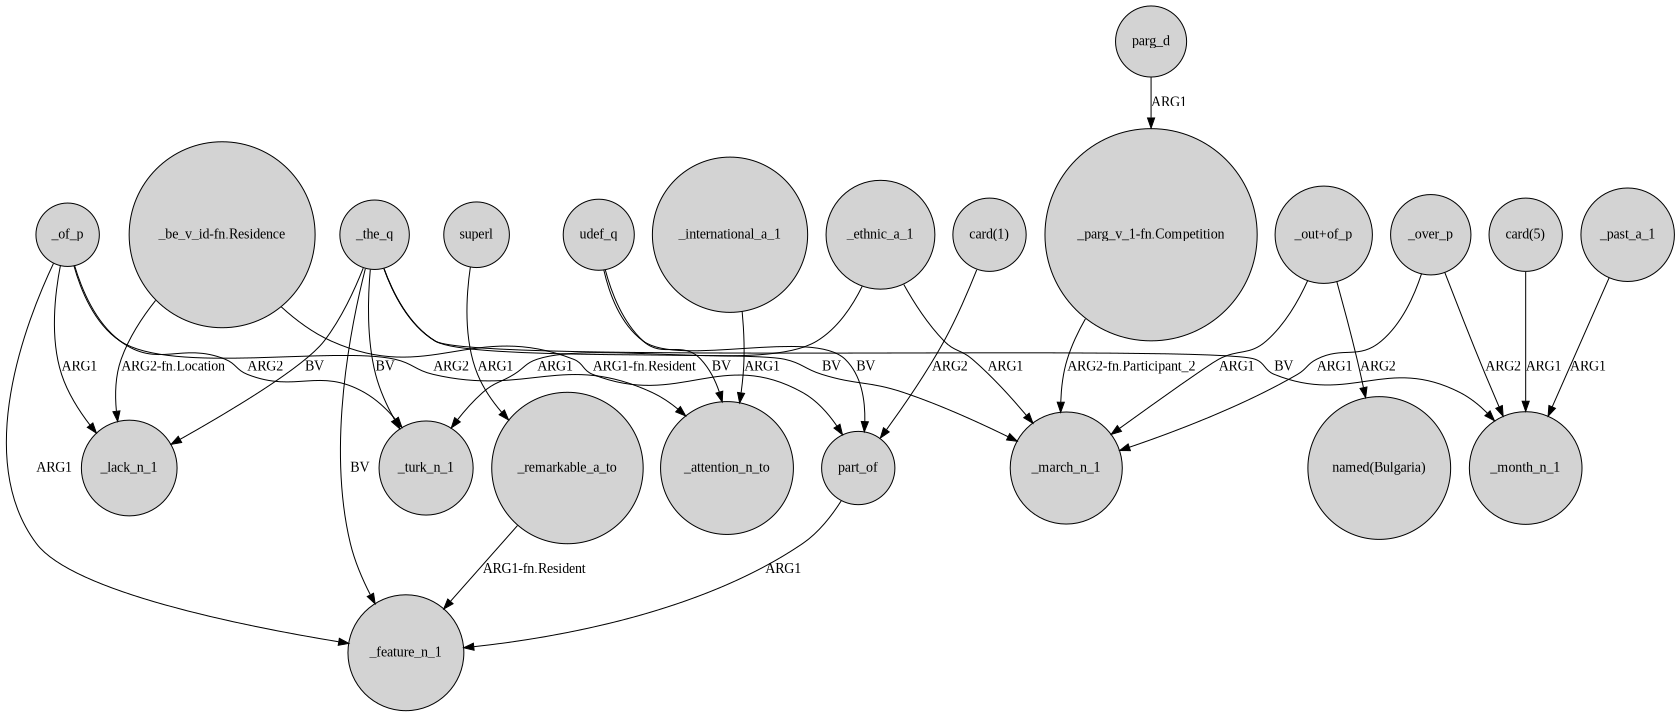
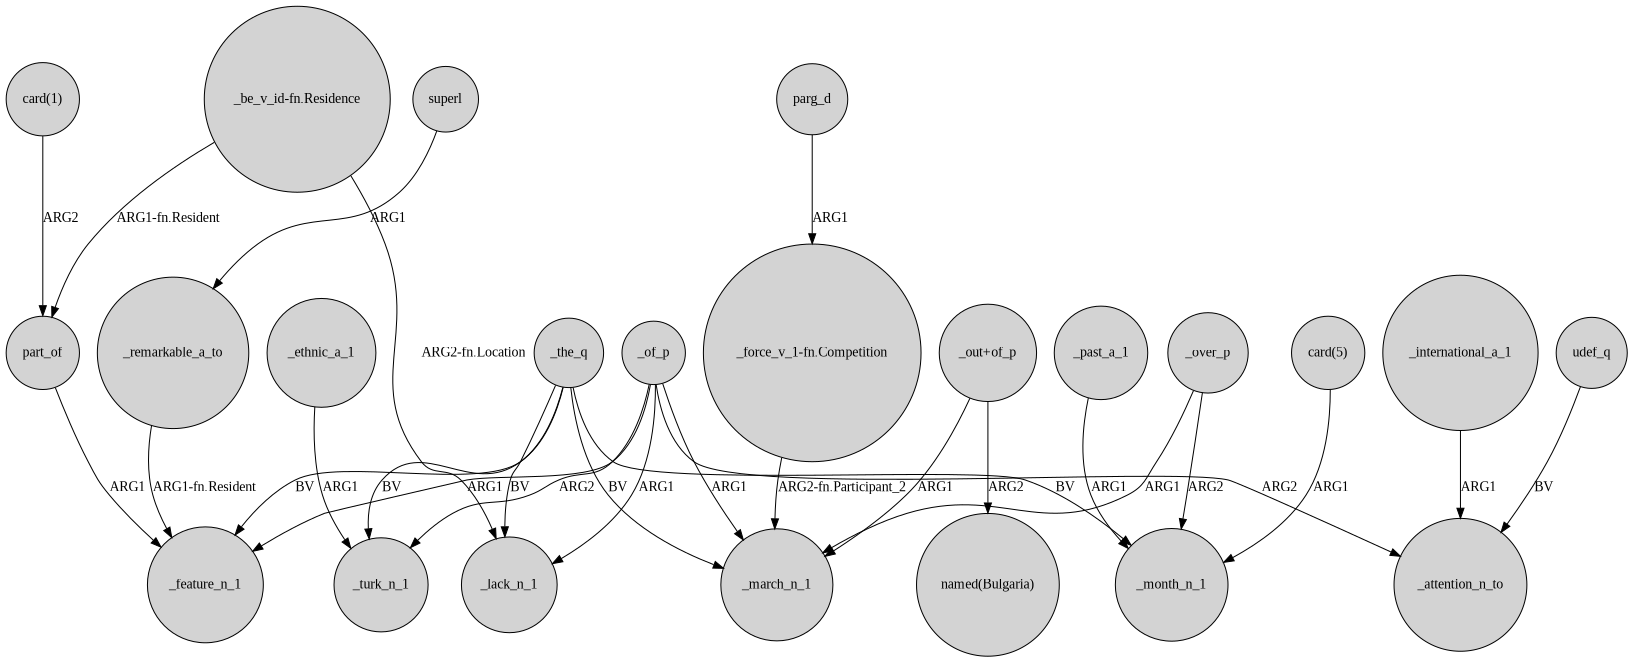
(1151, 235) -> (812, 353)
(950, 346) -> (686, 446)
(737, 349) -> none
